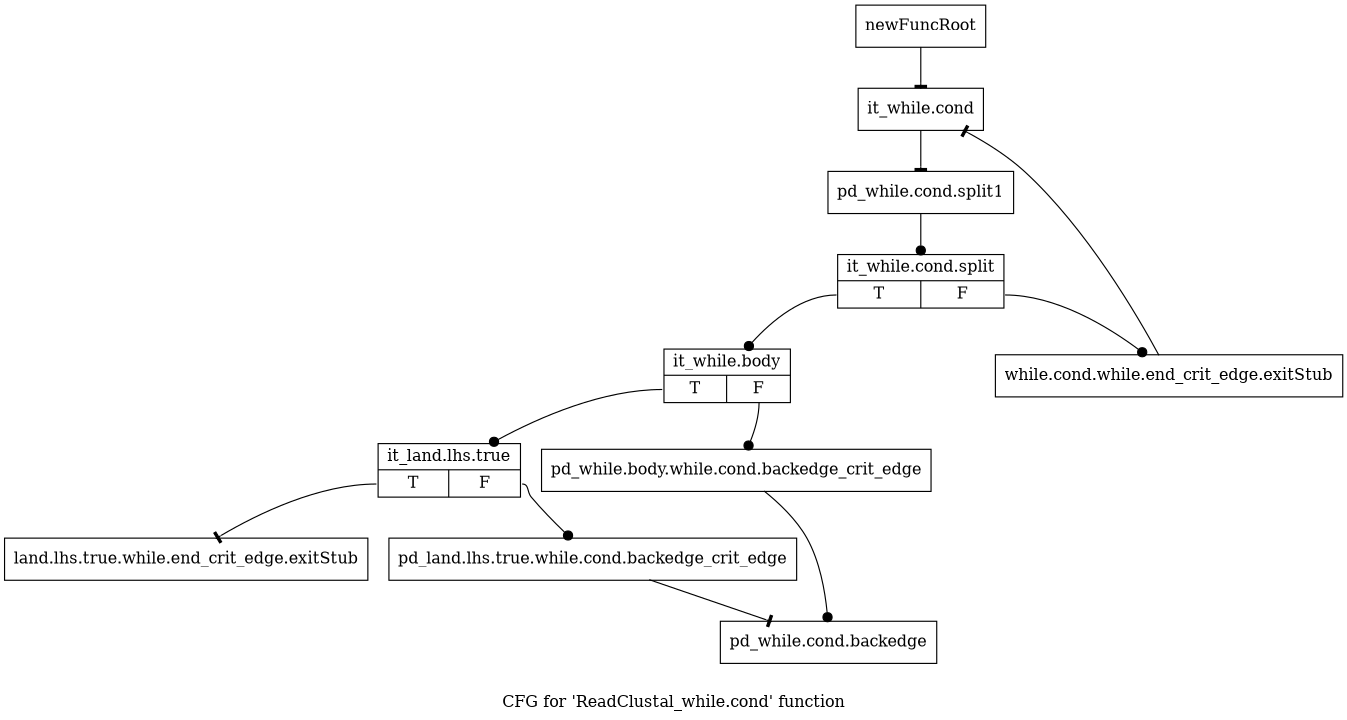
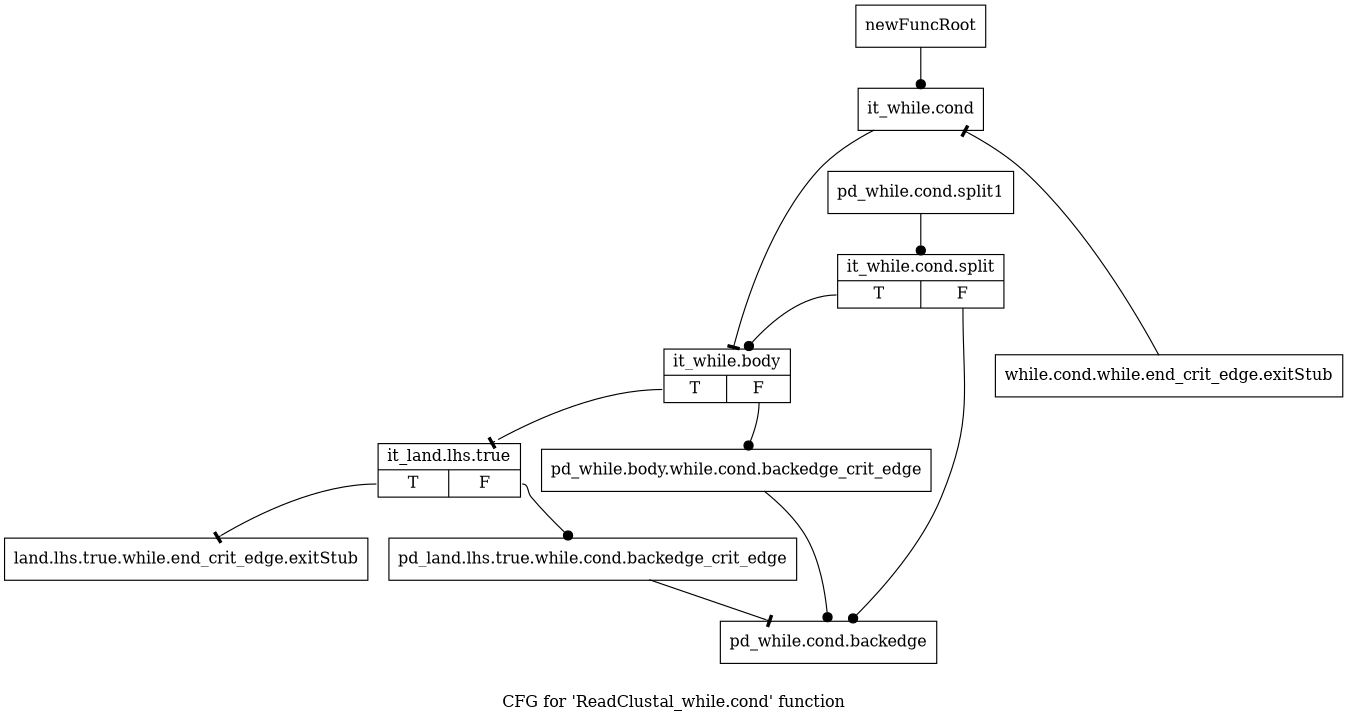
(921, 65) -> (921, 65)
(921, 148) -> (782, 221)
(1076, 312) -> (949, 476)
(577, 405) -> (577, 405)
